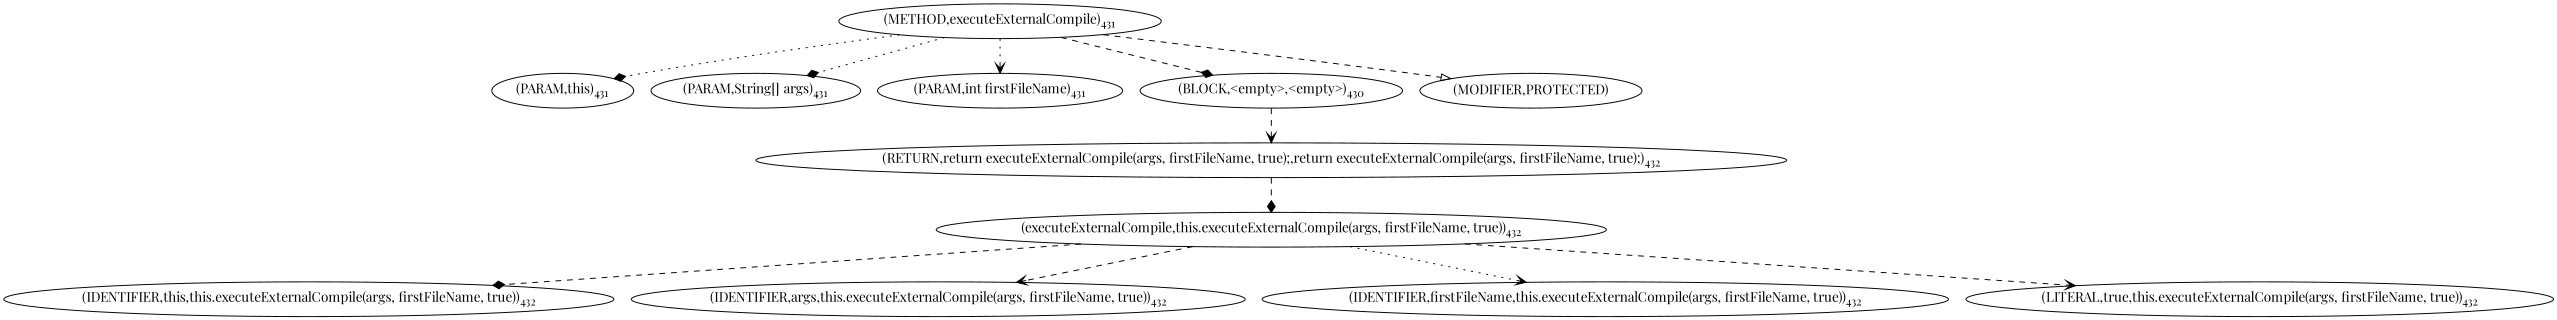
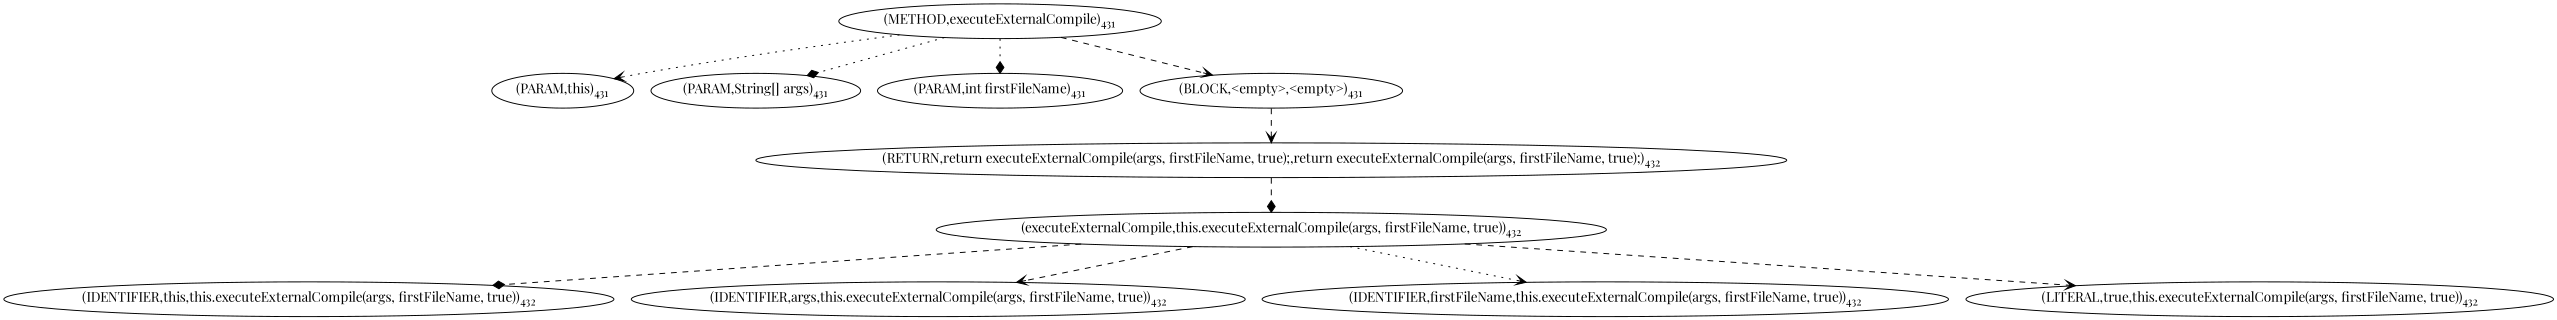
(1000, 51) -> (1000, 51)
(761, 54) -> (761, 54)
(1131, 55) -> (1131, 55)
(1356, 89) -> (1356, 89)
(1531, 91) -> none
